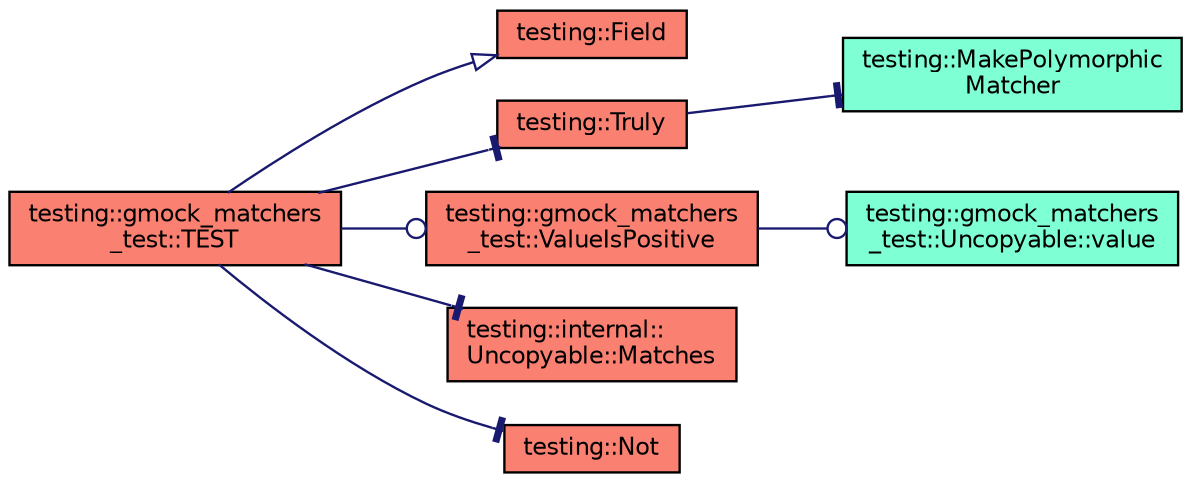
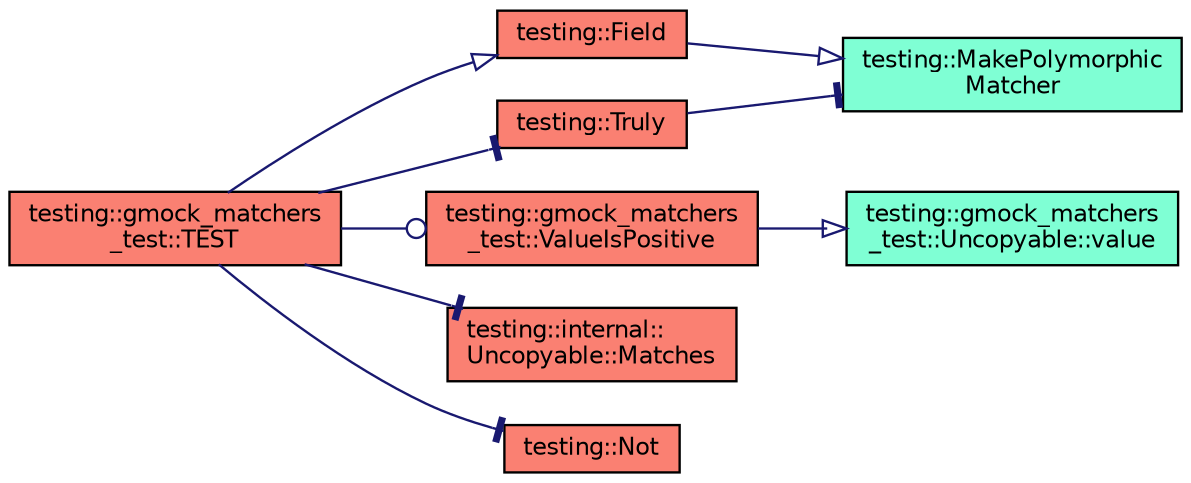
none -> (753, 50)
(793, 229) -> (793, 229)
